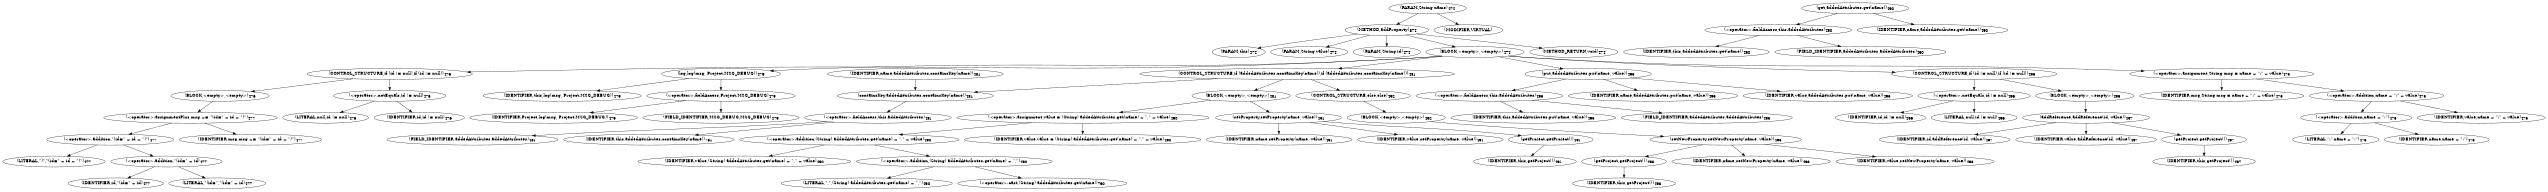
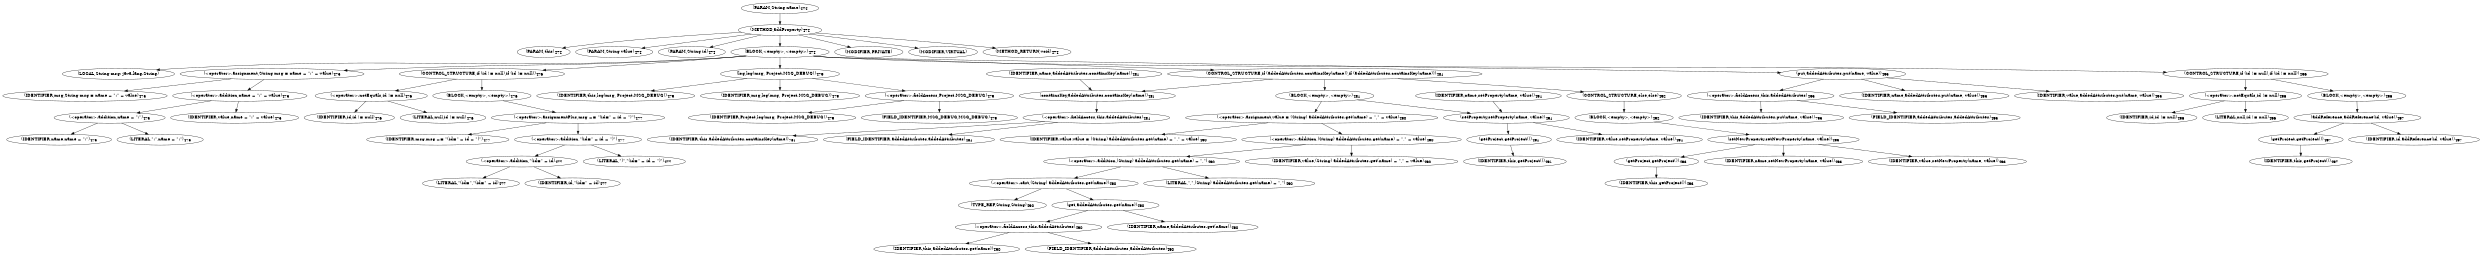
(1447, 18) -> (862, 41)
(1413, 30) -> (806, 30)
none -> (869, 52)
none -> (118, 74)
none -> (780, 96)
(1591, 117) -> (1819, 117)
(1279, 127) -> (1496, 106)
(2086, 140) -> none
(1101, 183) -> (1113, 183)
none -> (1078, 194)
none -> (1002, 205)
